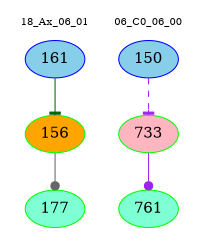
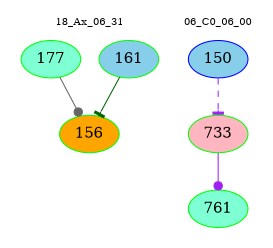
(55, 22) -> (90, 22)
(55, 59) -> (129, 59)
(55, 167) -> (68, 93)
